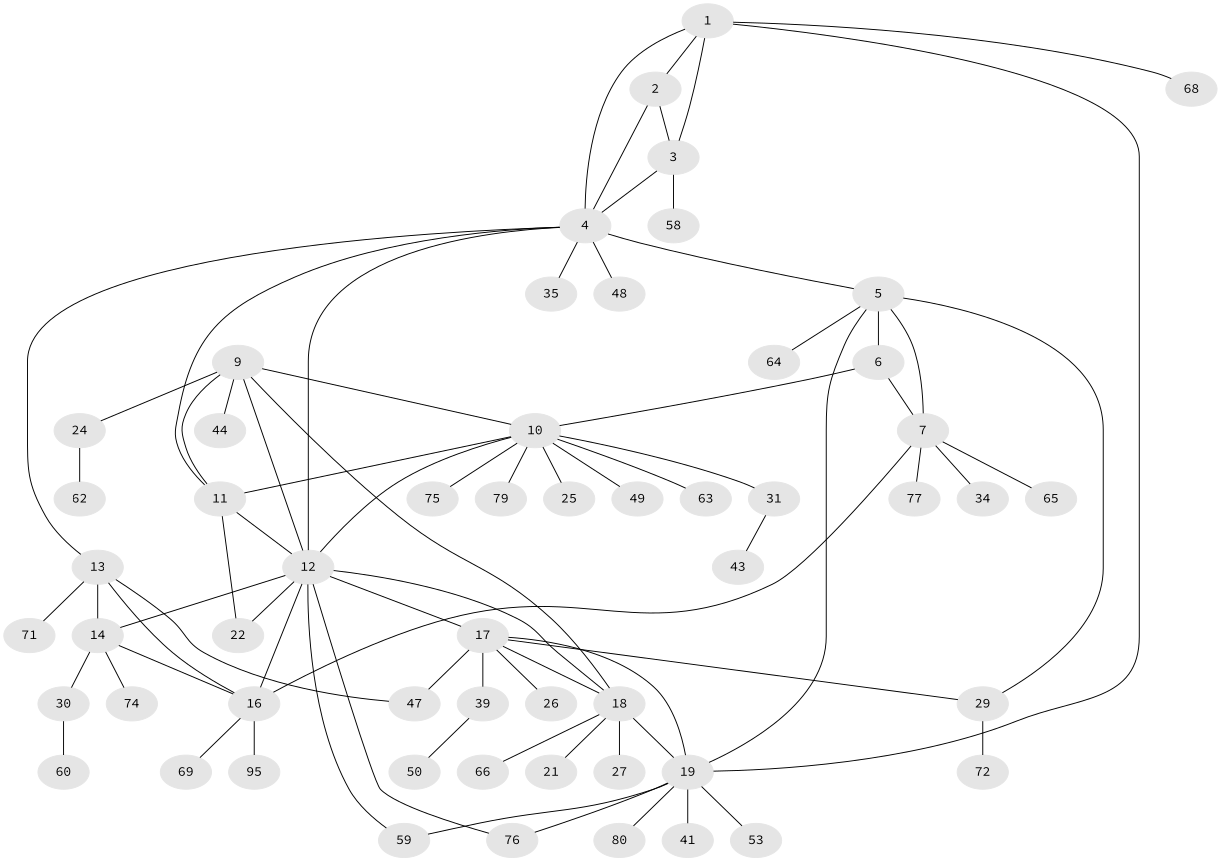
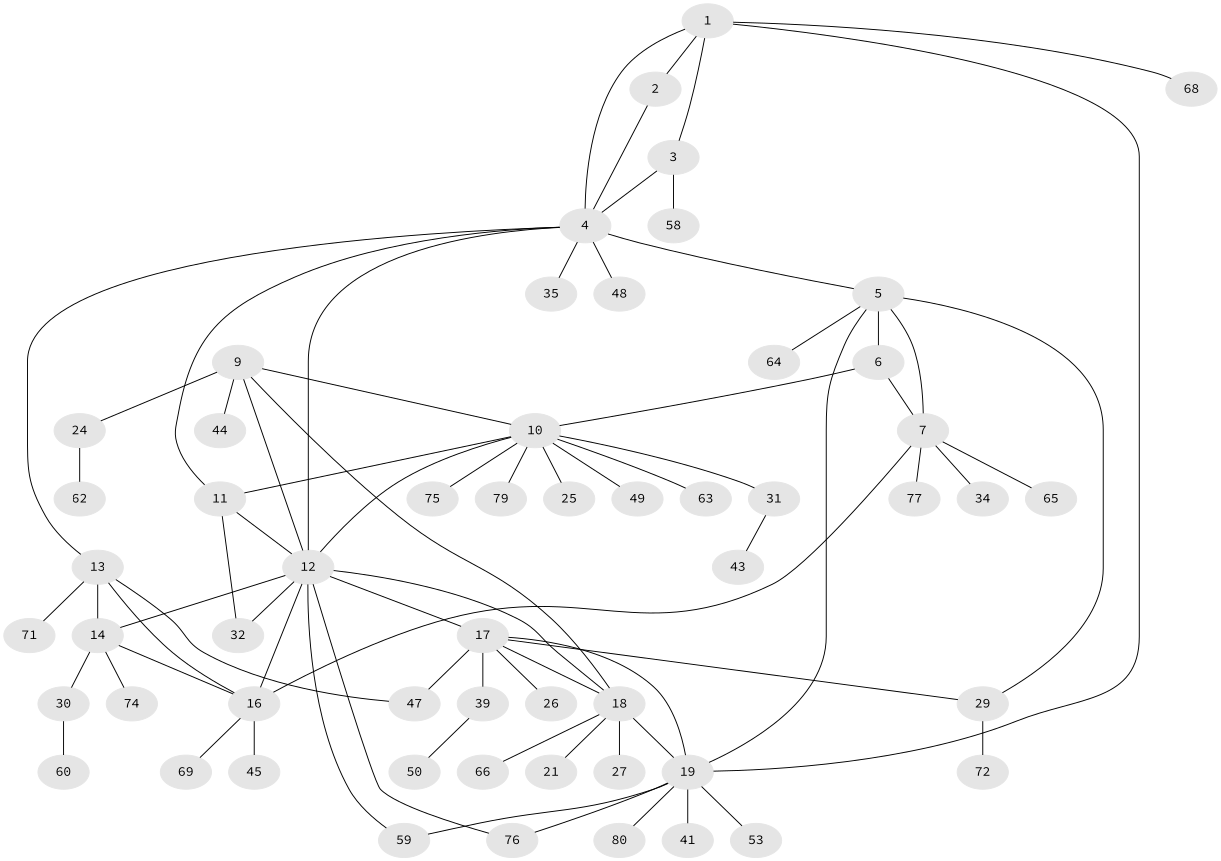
(665, 123) -> none
(182, 425) -> none
(238, 636) -> (238, 636)
(254, 772) -> (254, 772)
